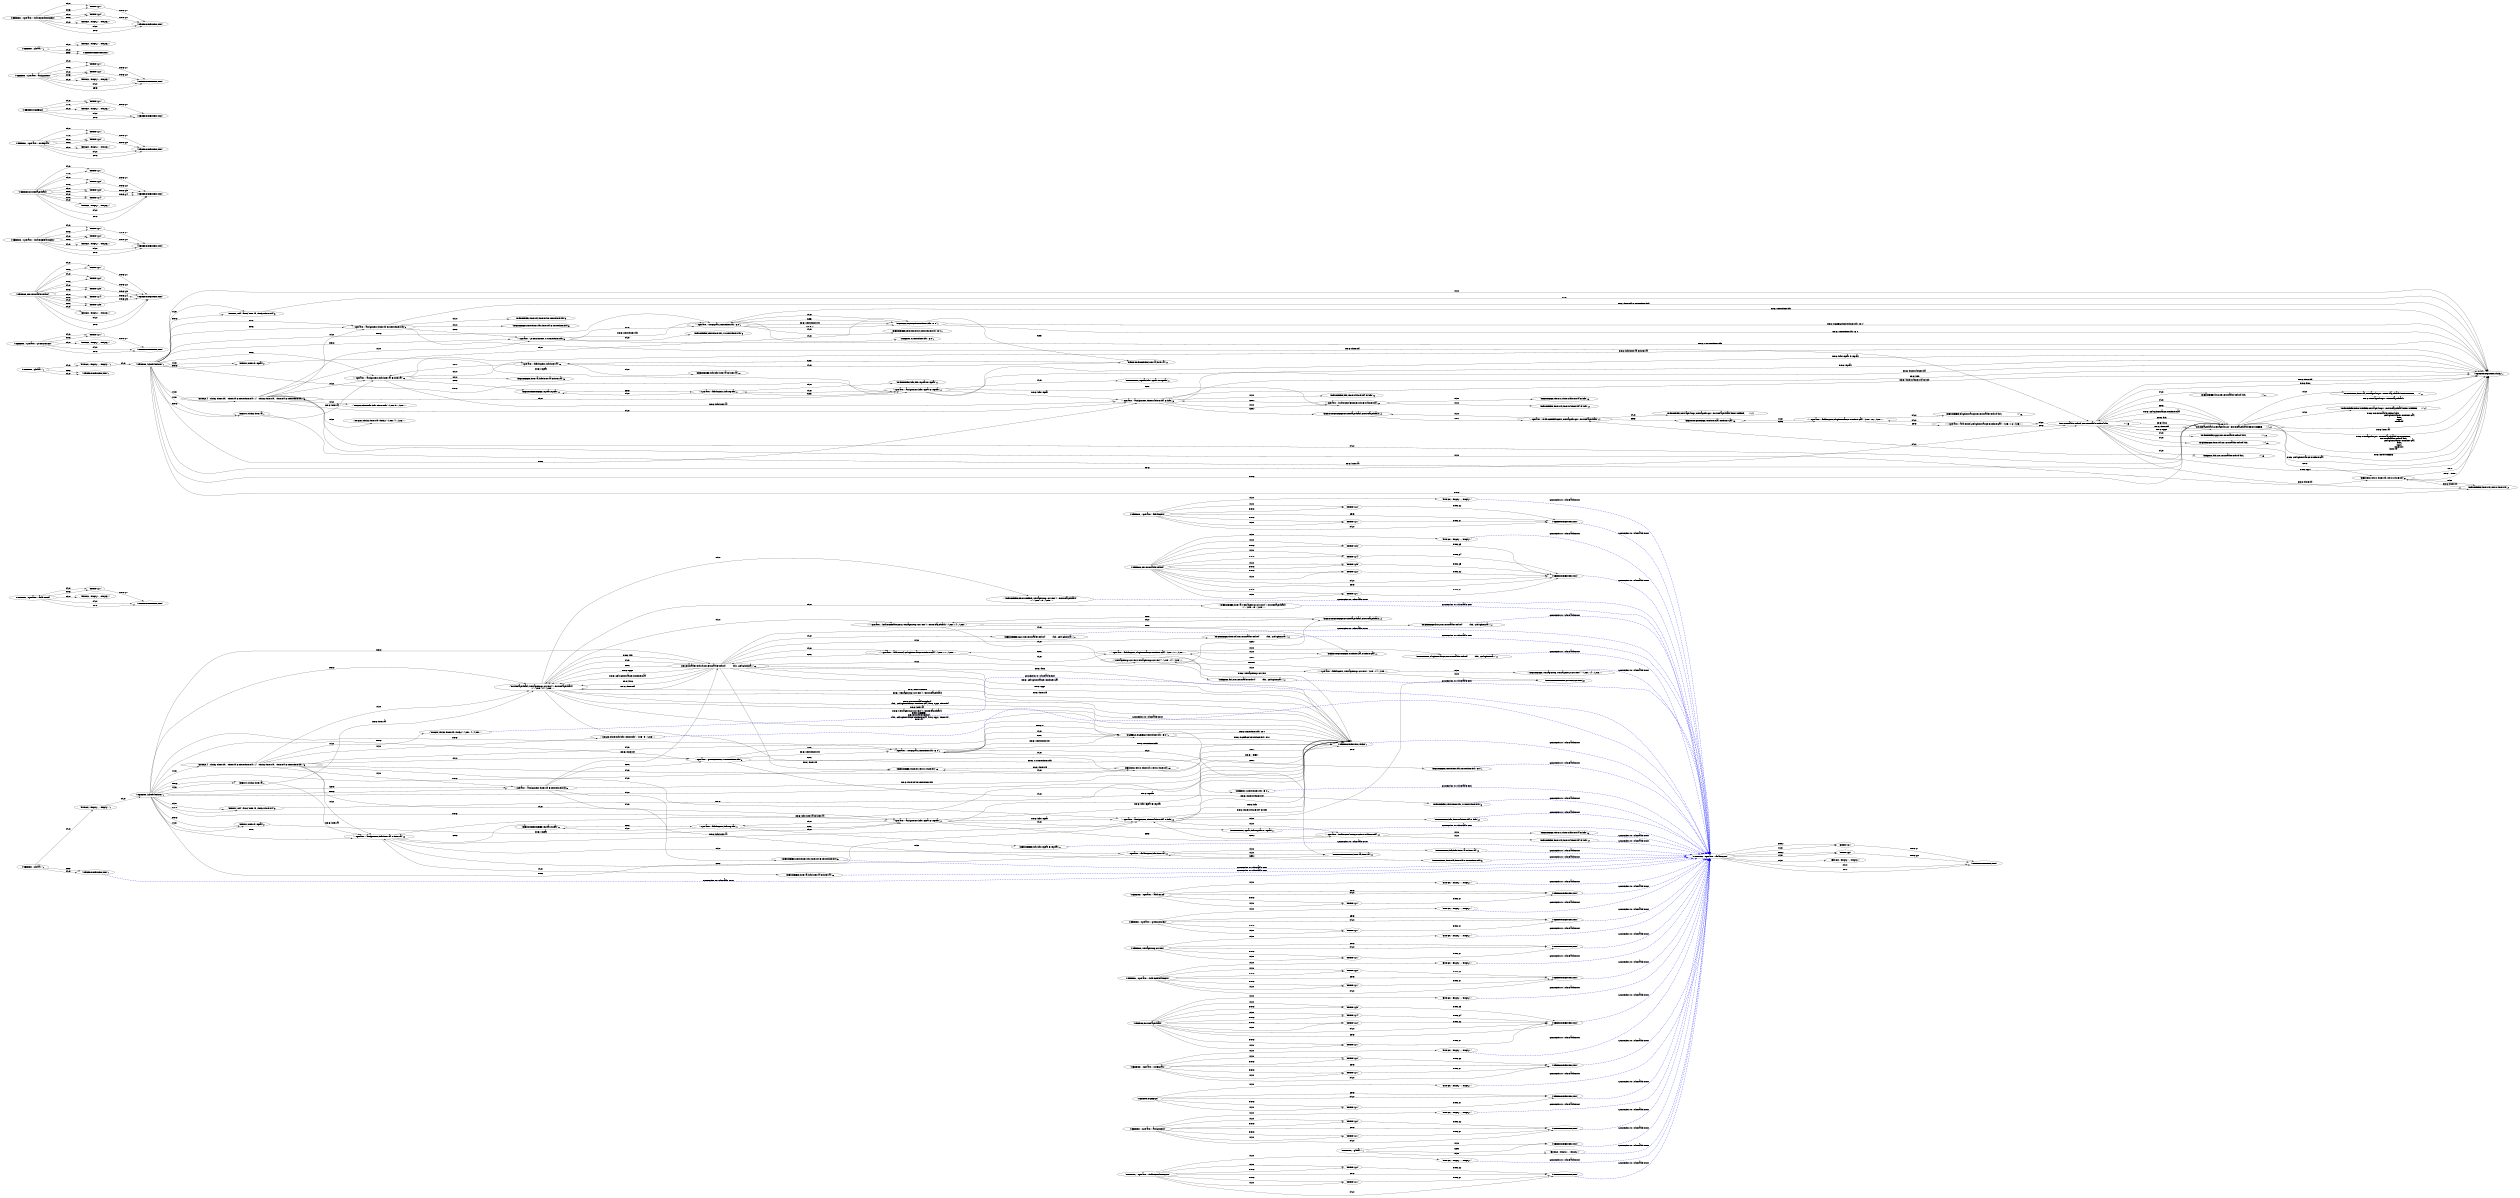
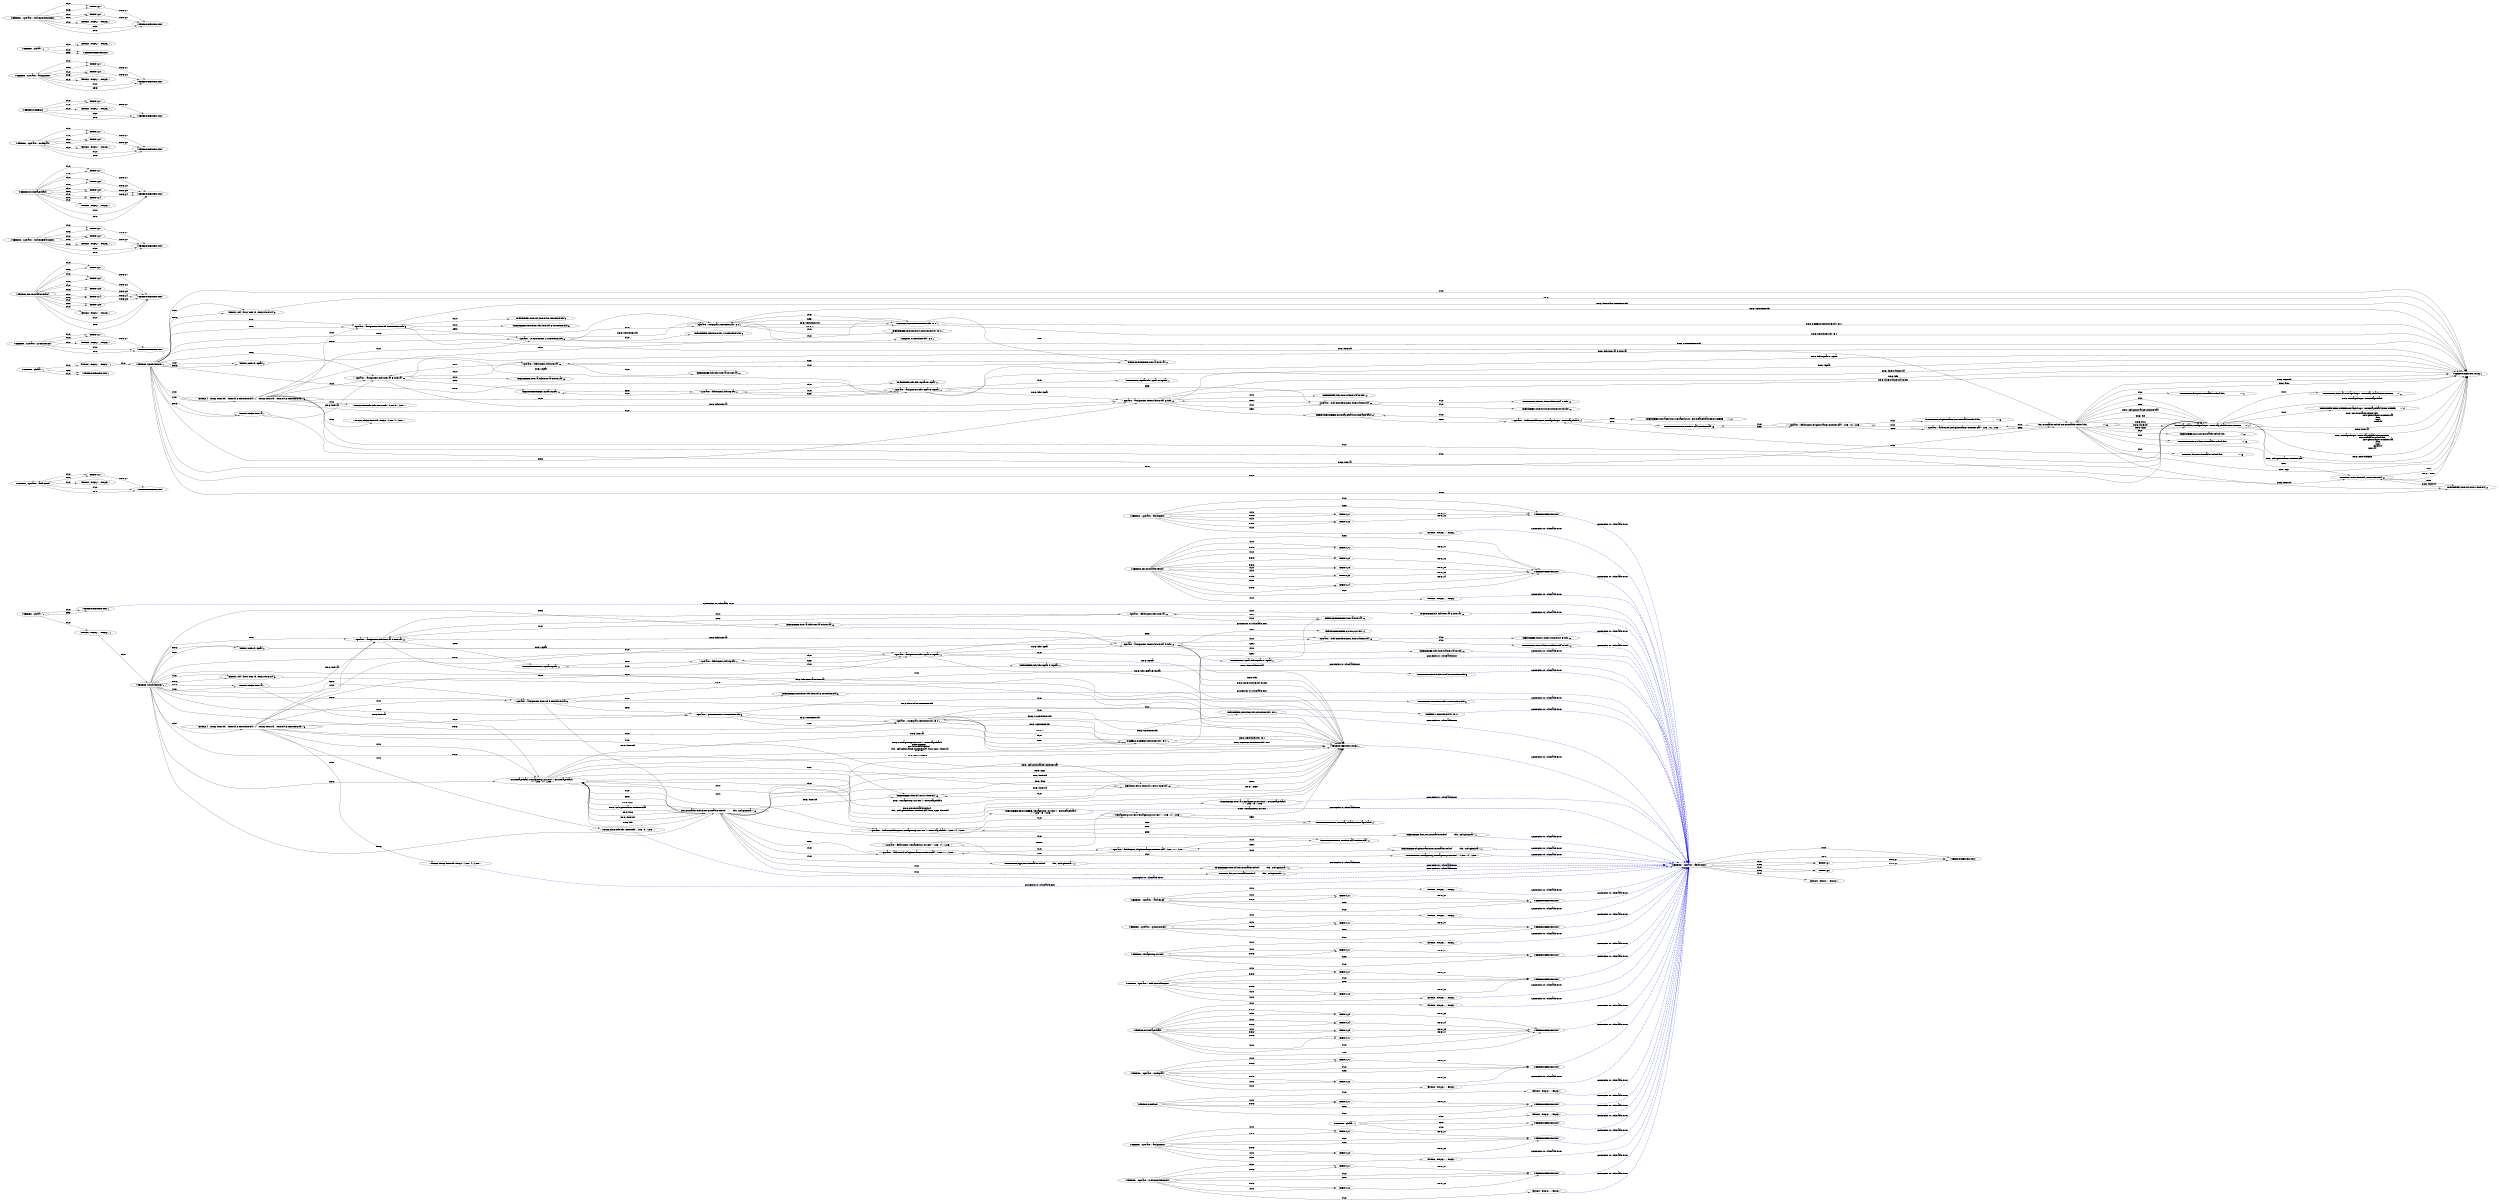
(1246, 671) -> none
(1457, 678) -> none
(1584, 680) -> (1364, 631)
